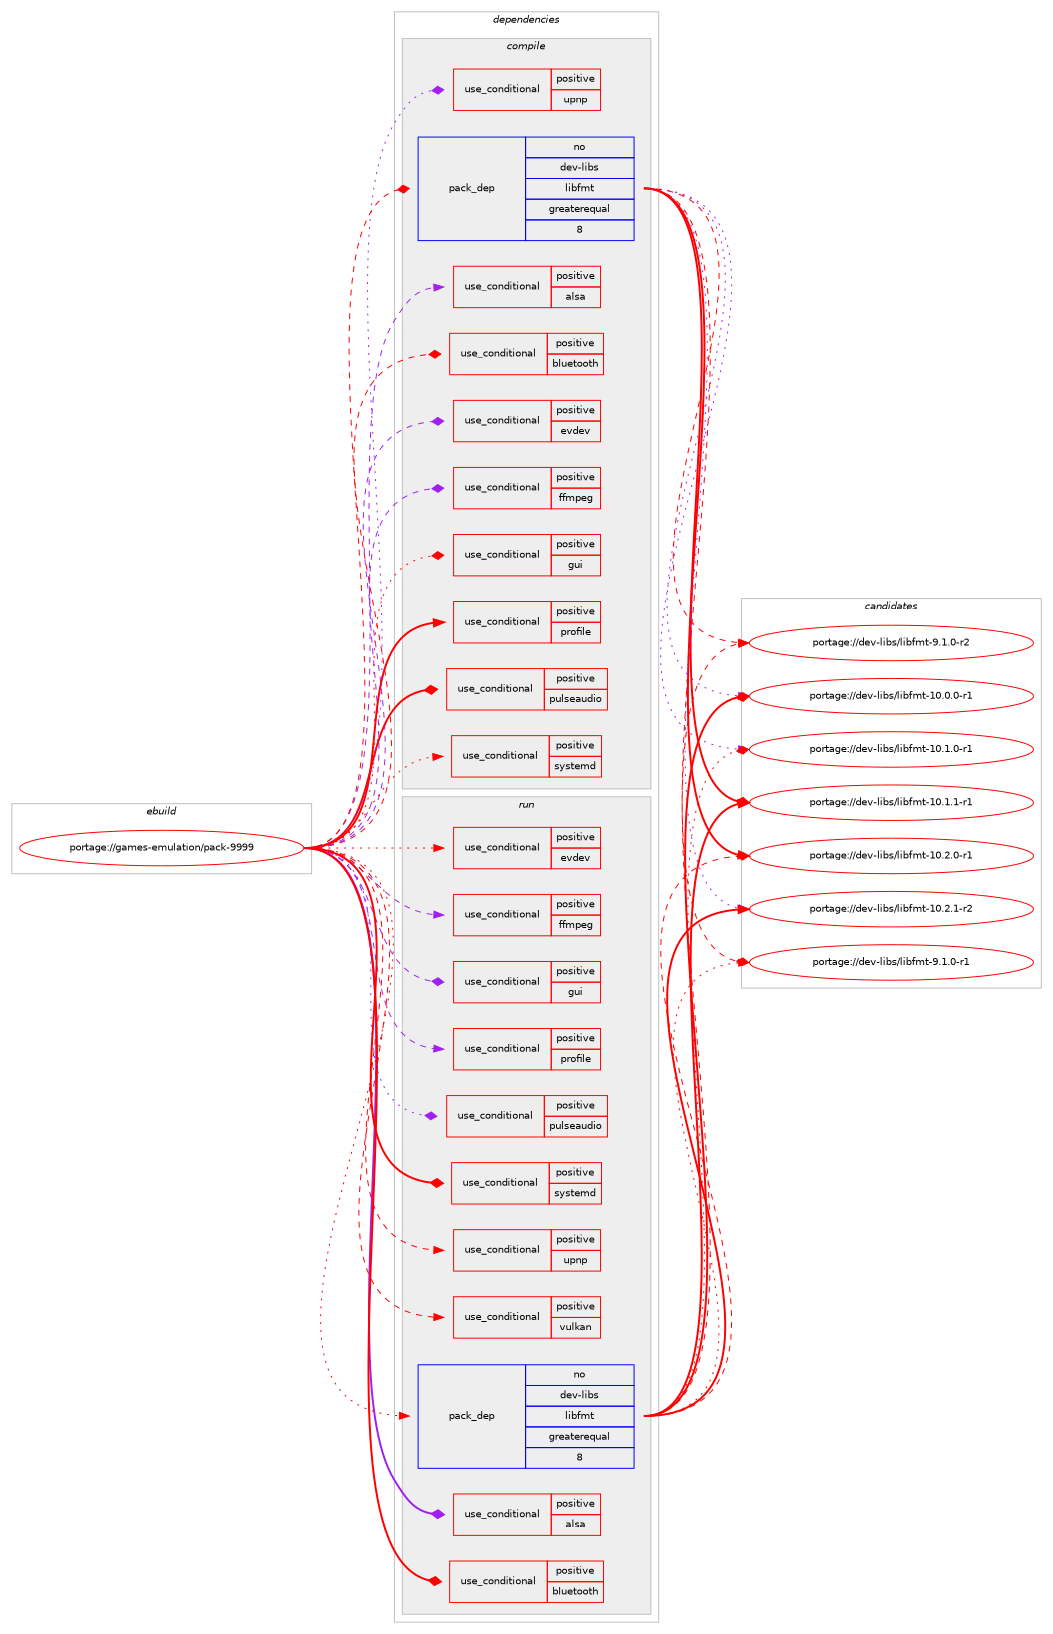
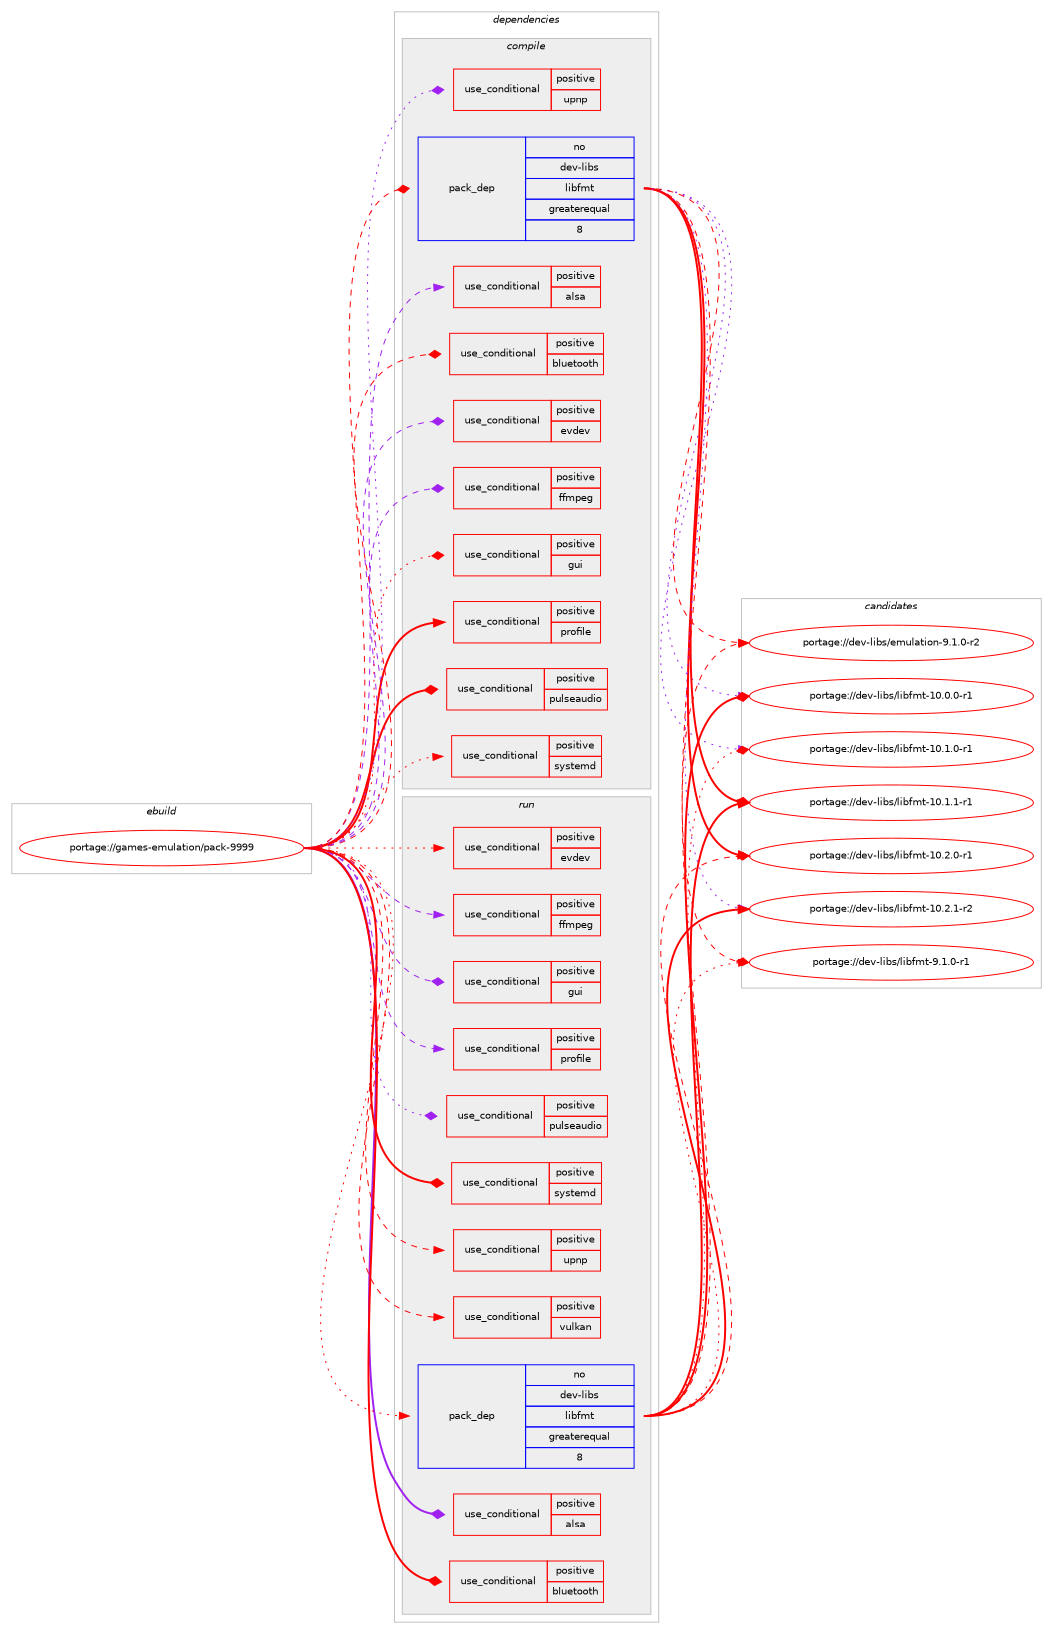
(891, 643) -> (891, 643)
